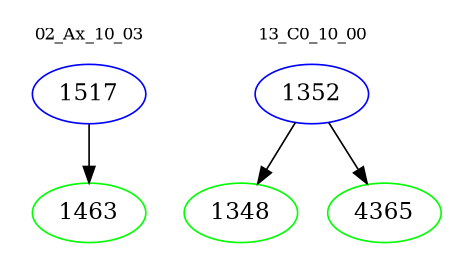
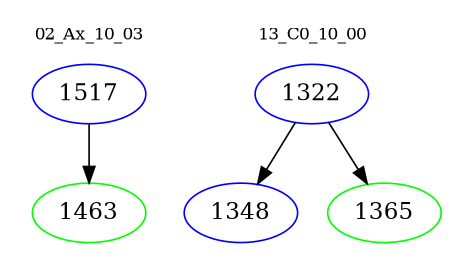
(312, 94) -> (312, 94)
(241, 213) -> (241, 213)
(384, 213) -> (384, 213)
